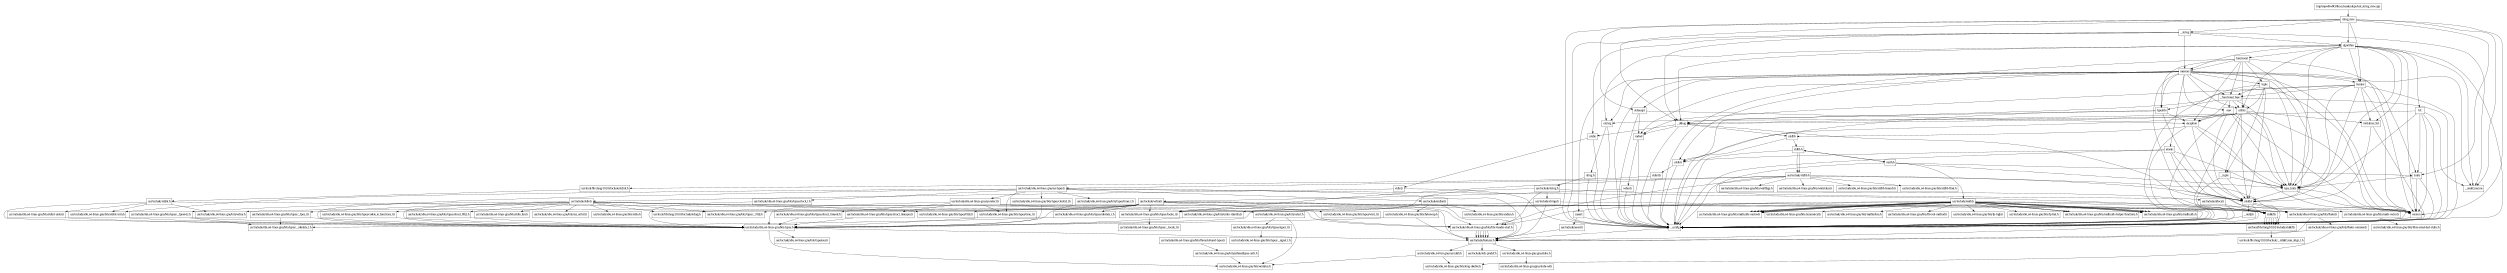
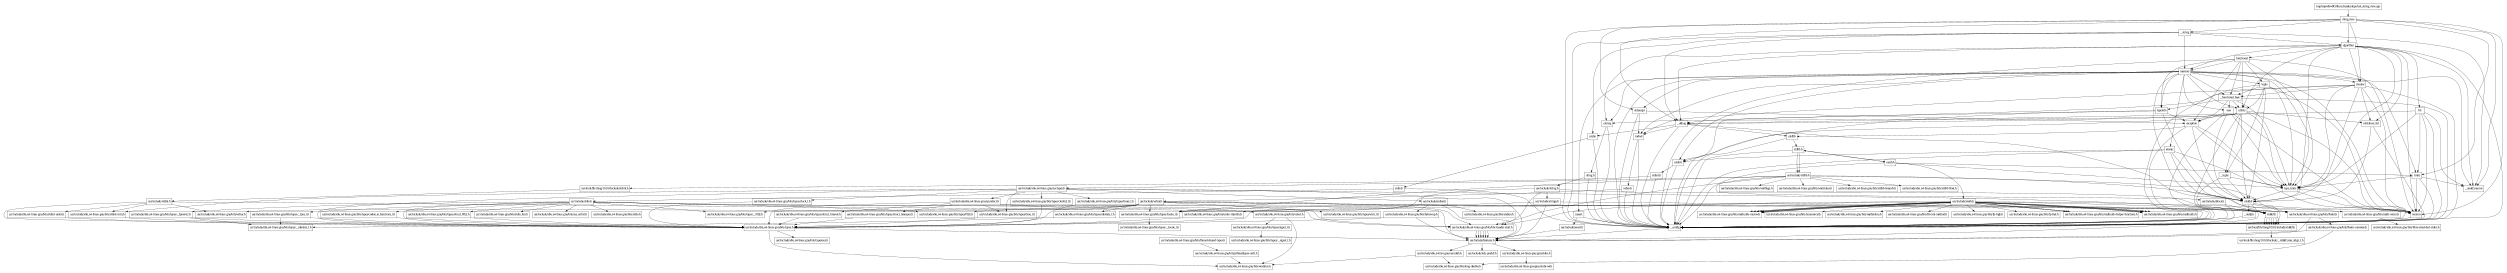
none -> (2442, 181)
(677, 215) -> none
